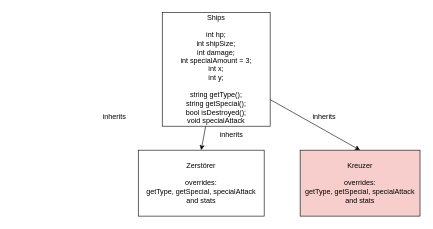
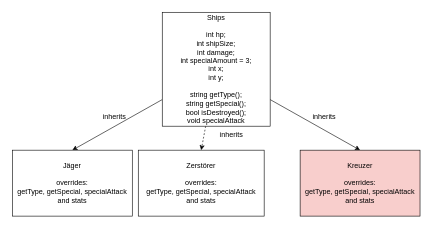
none -> (119, 124)
(204, 135) -> (204, 135)
none -> (72, 183)
